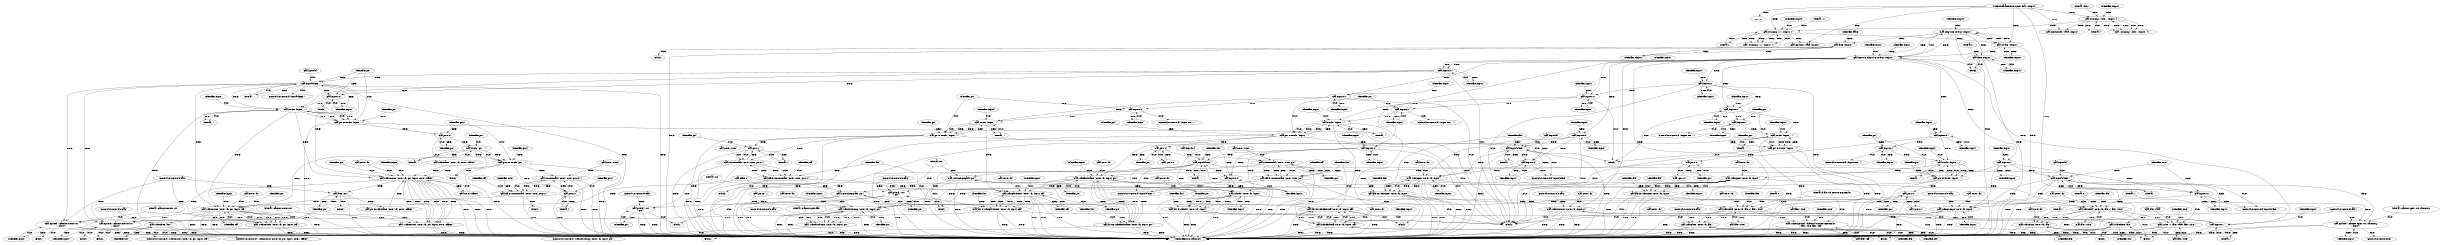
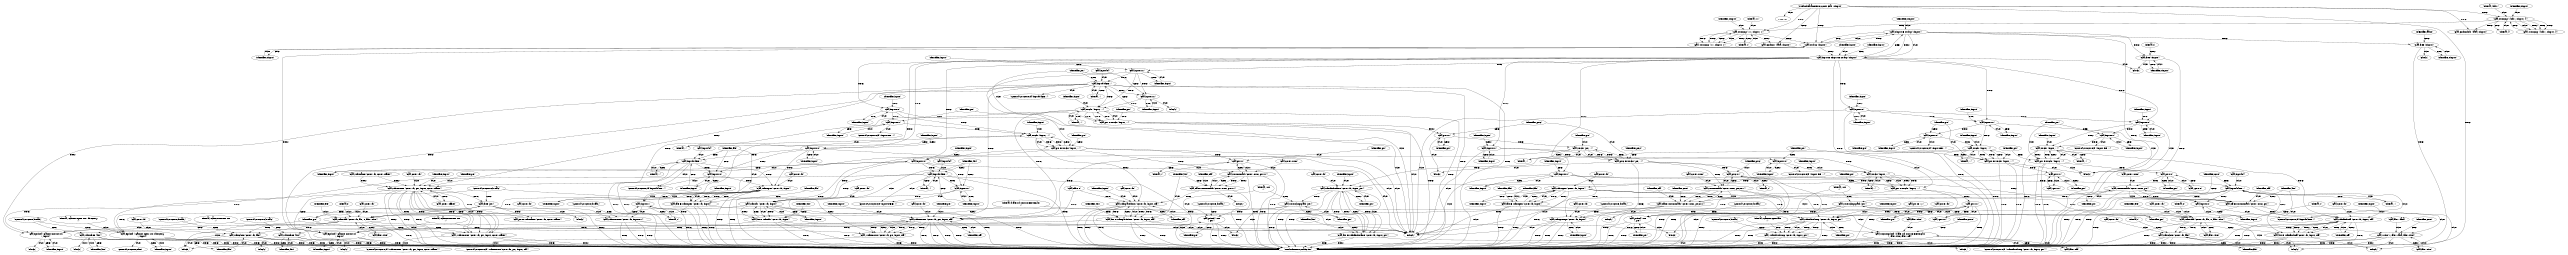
(1626, 65) -> none
none -> (1611, 153)
(1171, 183) -> (2294, 215)
(826, 214) -> none
